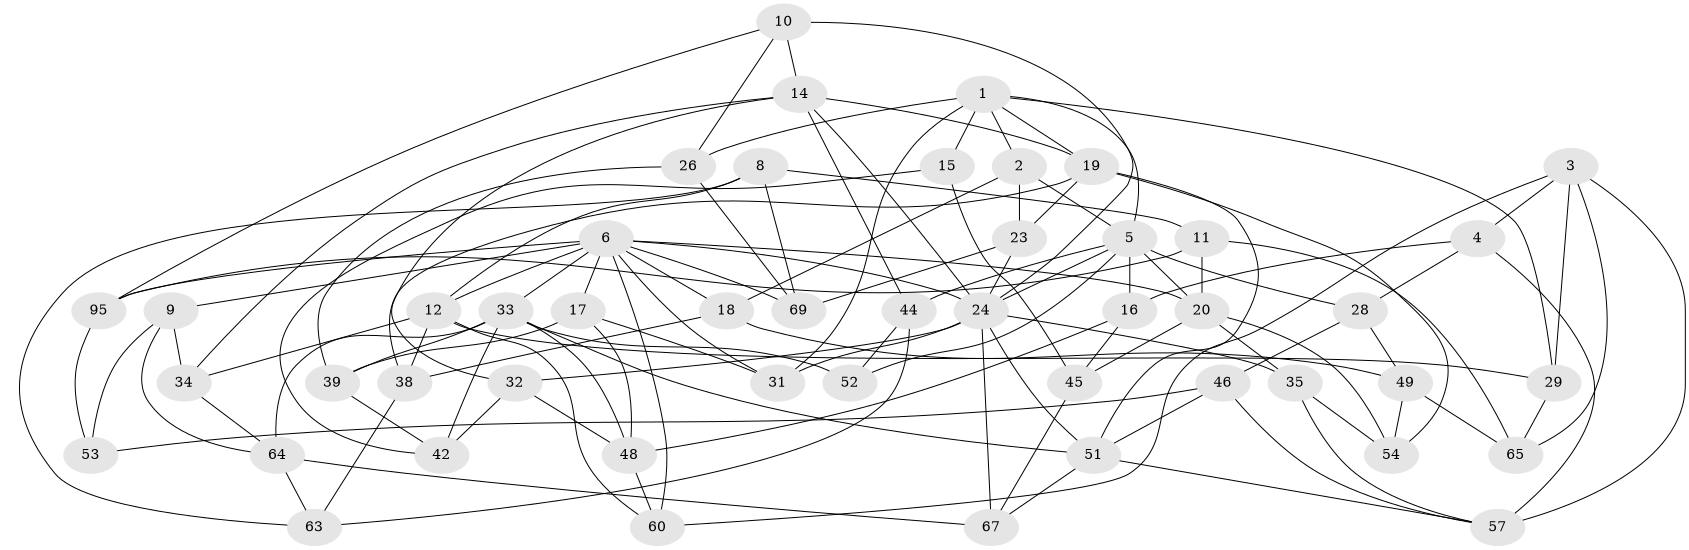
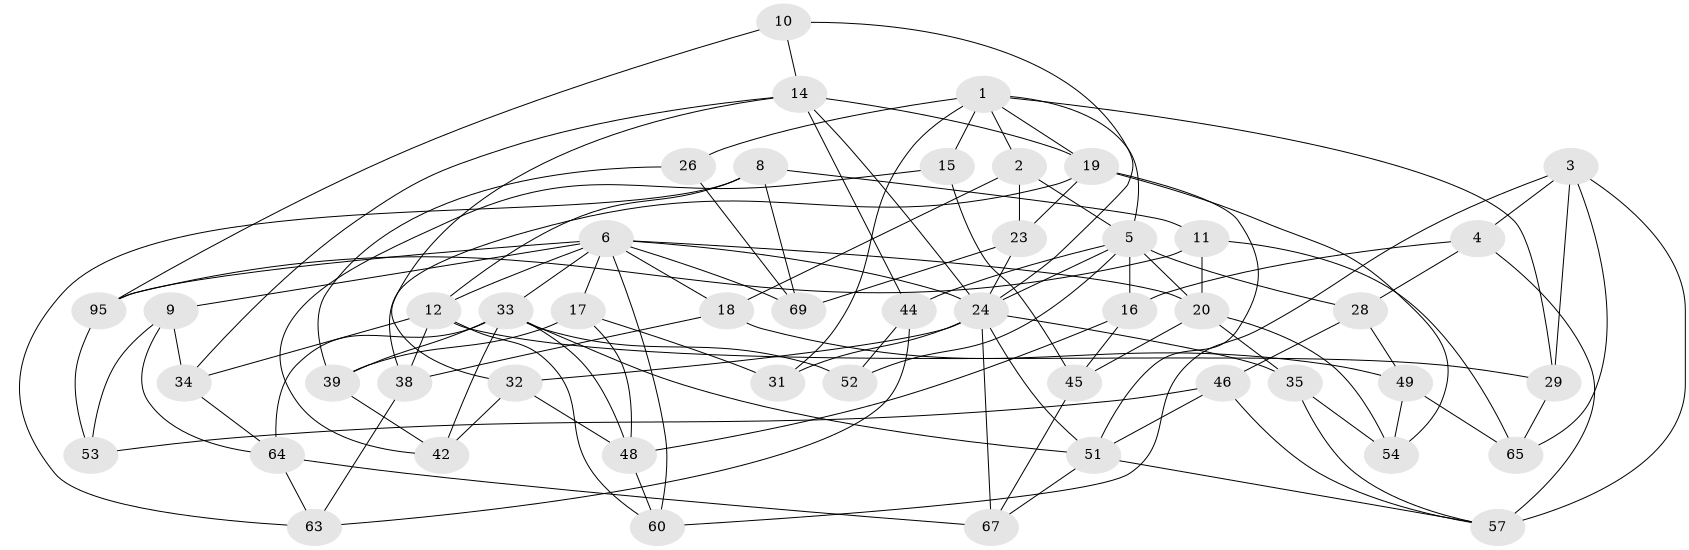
(736, 94) -> none
(675, 315) -> none
